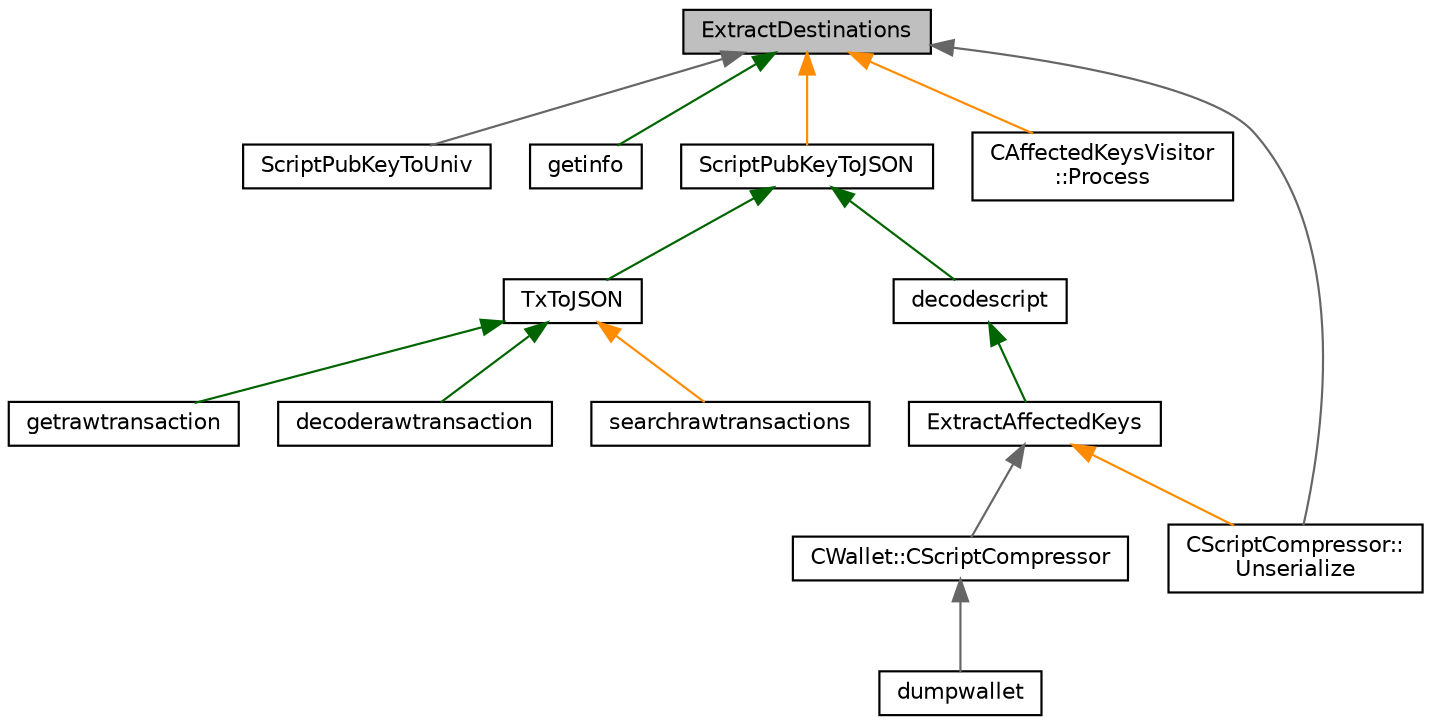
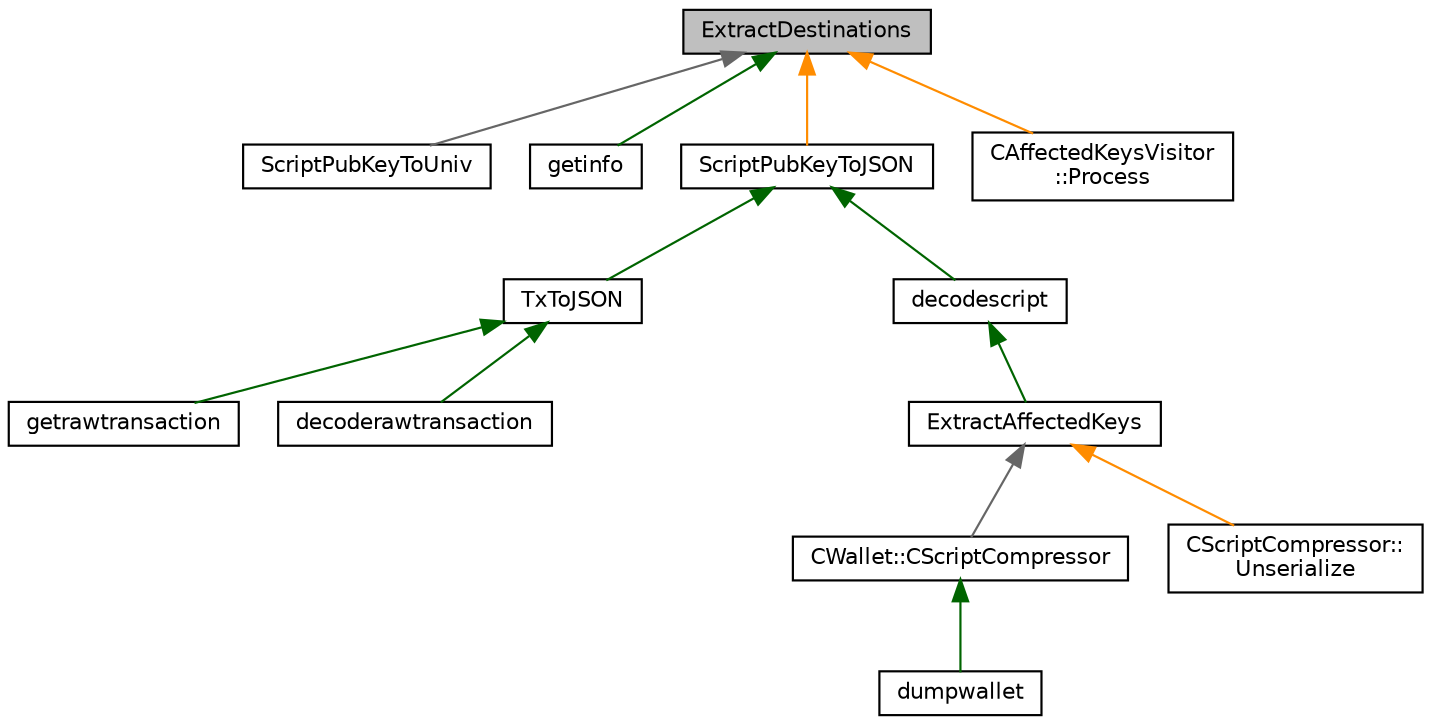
(1280, 171) -> none
(730, 424) -> none
(960, 637) -> (960, 637)
